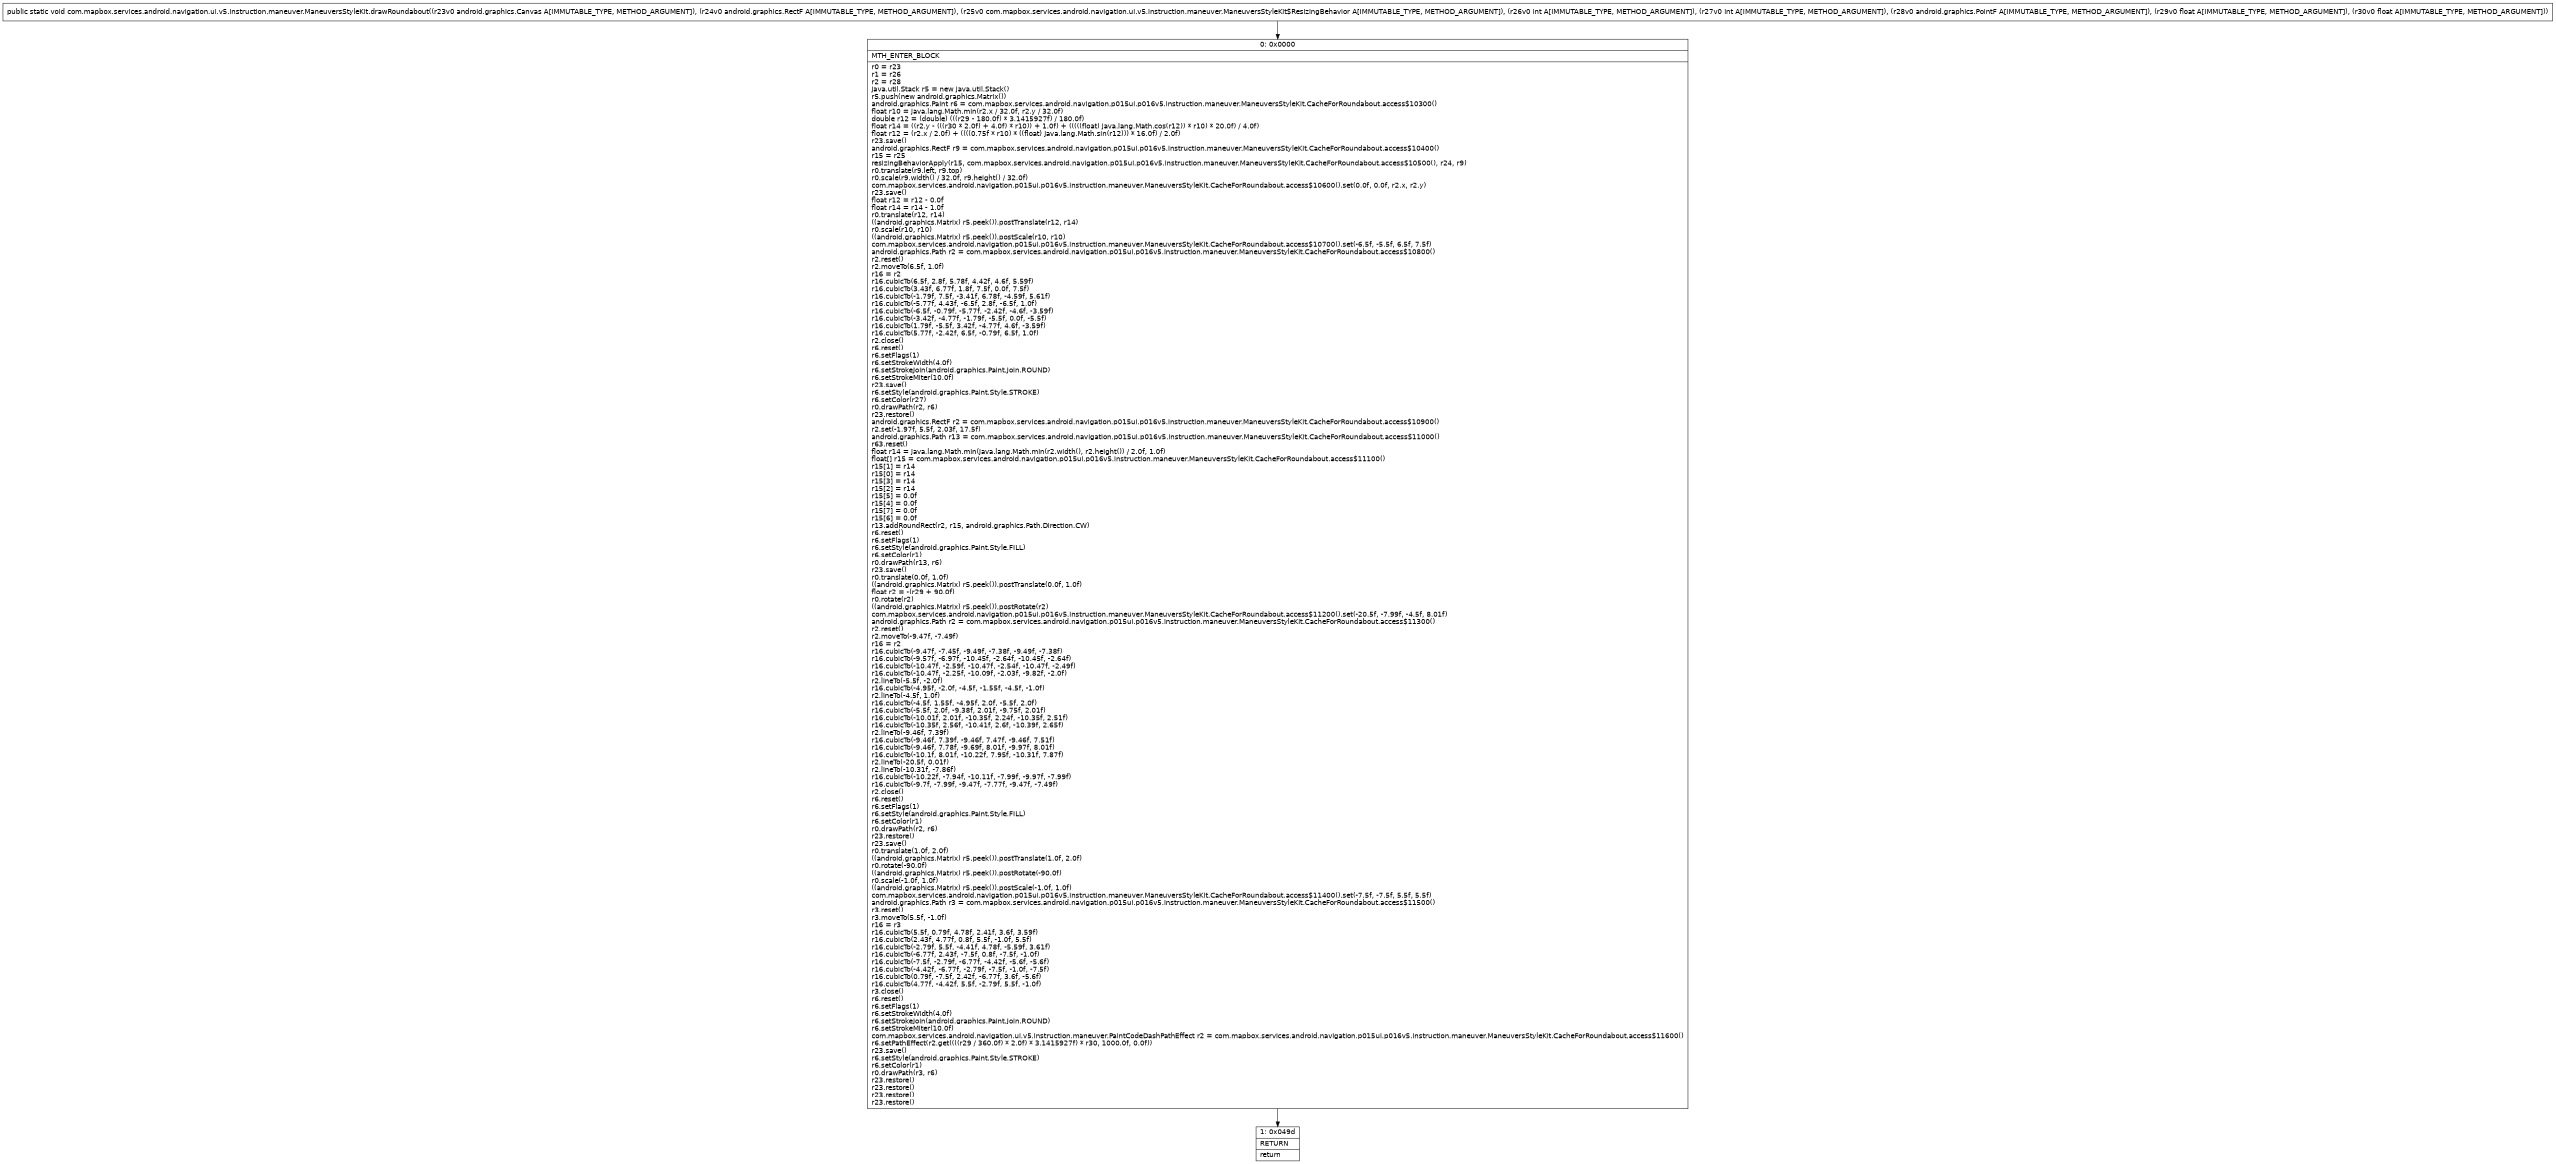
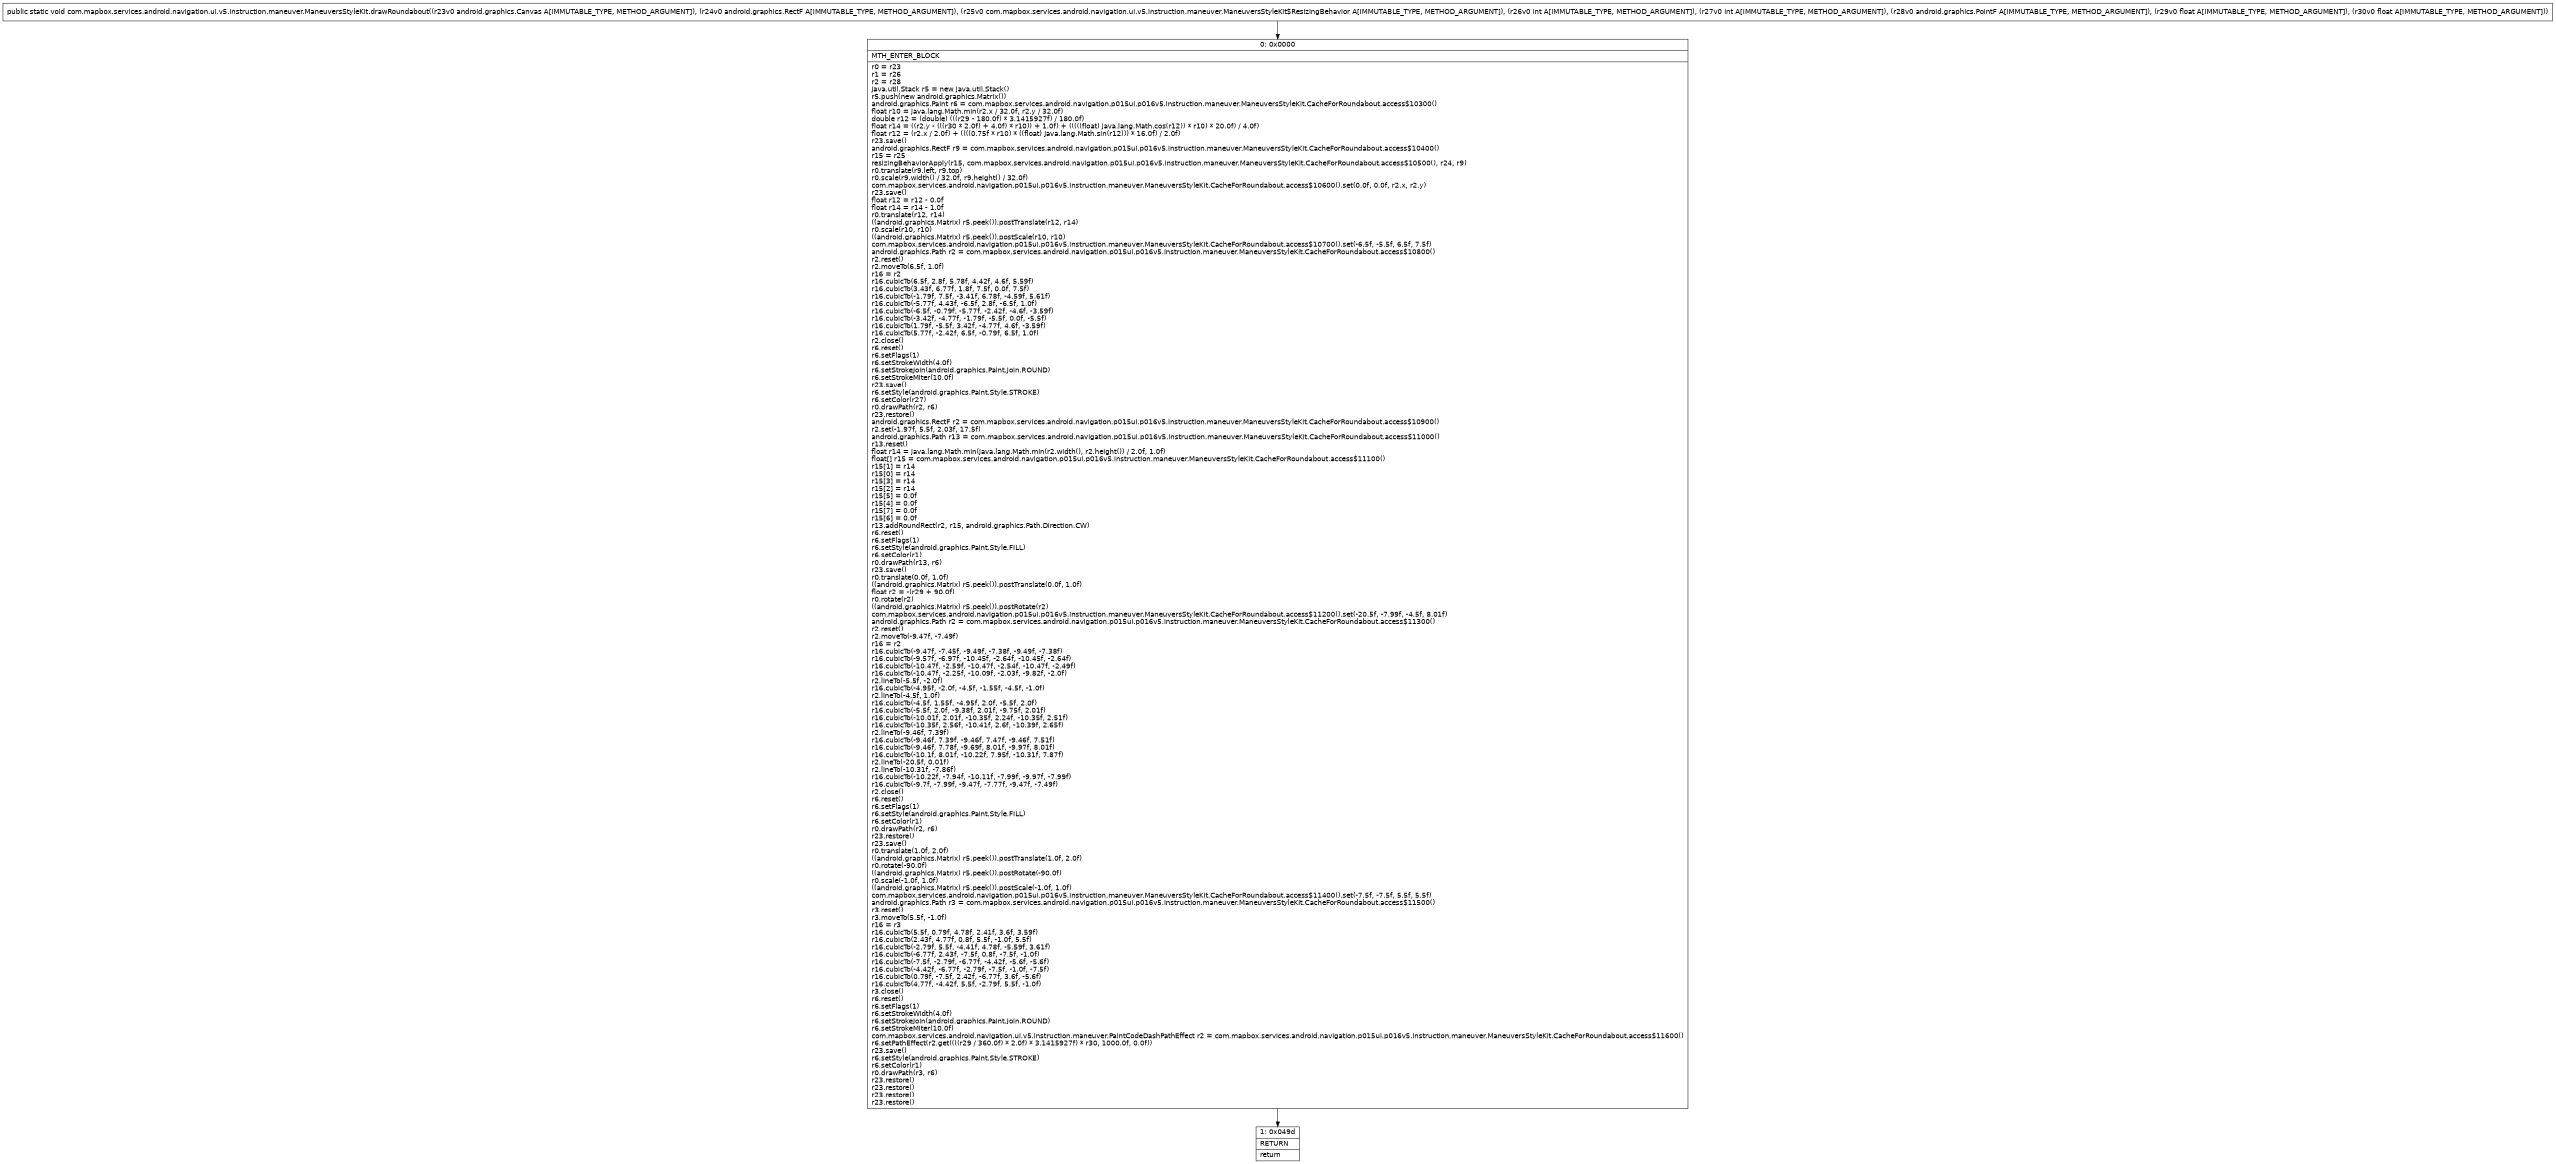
(890, 444) -> (890, 444)
